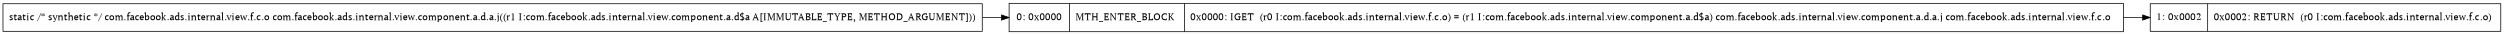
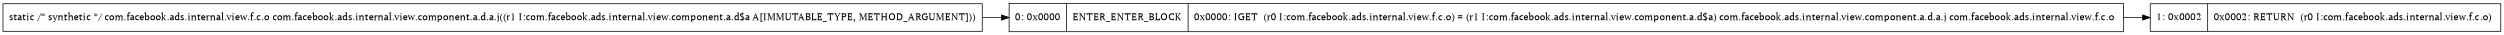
(1125, 17) -> (1127, 17)
